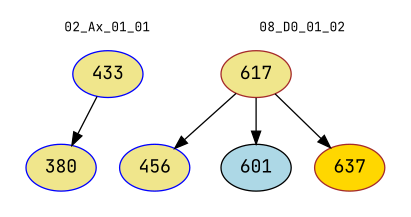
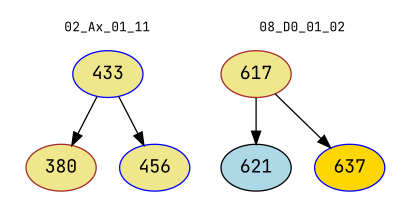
(108, 28) -> (108, 28)
(219, 108) -> (128, 115)
(61, 168) -> (61, 168)
(256, 168) -> (256, 168)
(350, 168) -> (350, 168)
